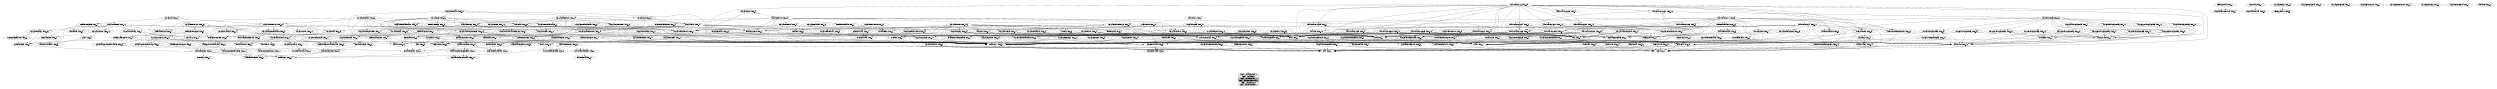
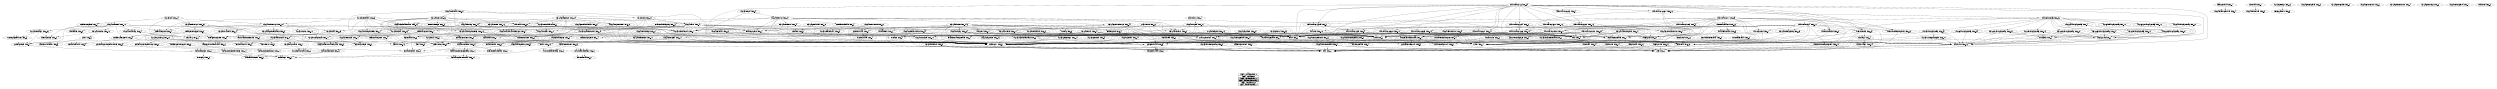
none -> (77, 45)
